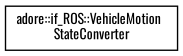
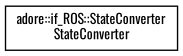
(92, 28) -> (92, 28)
